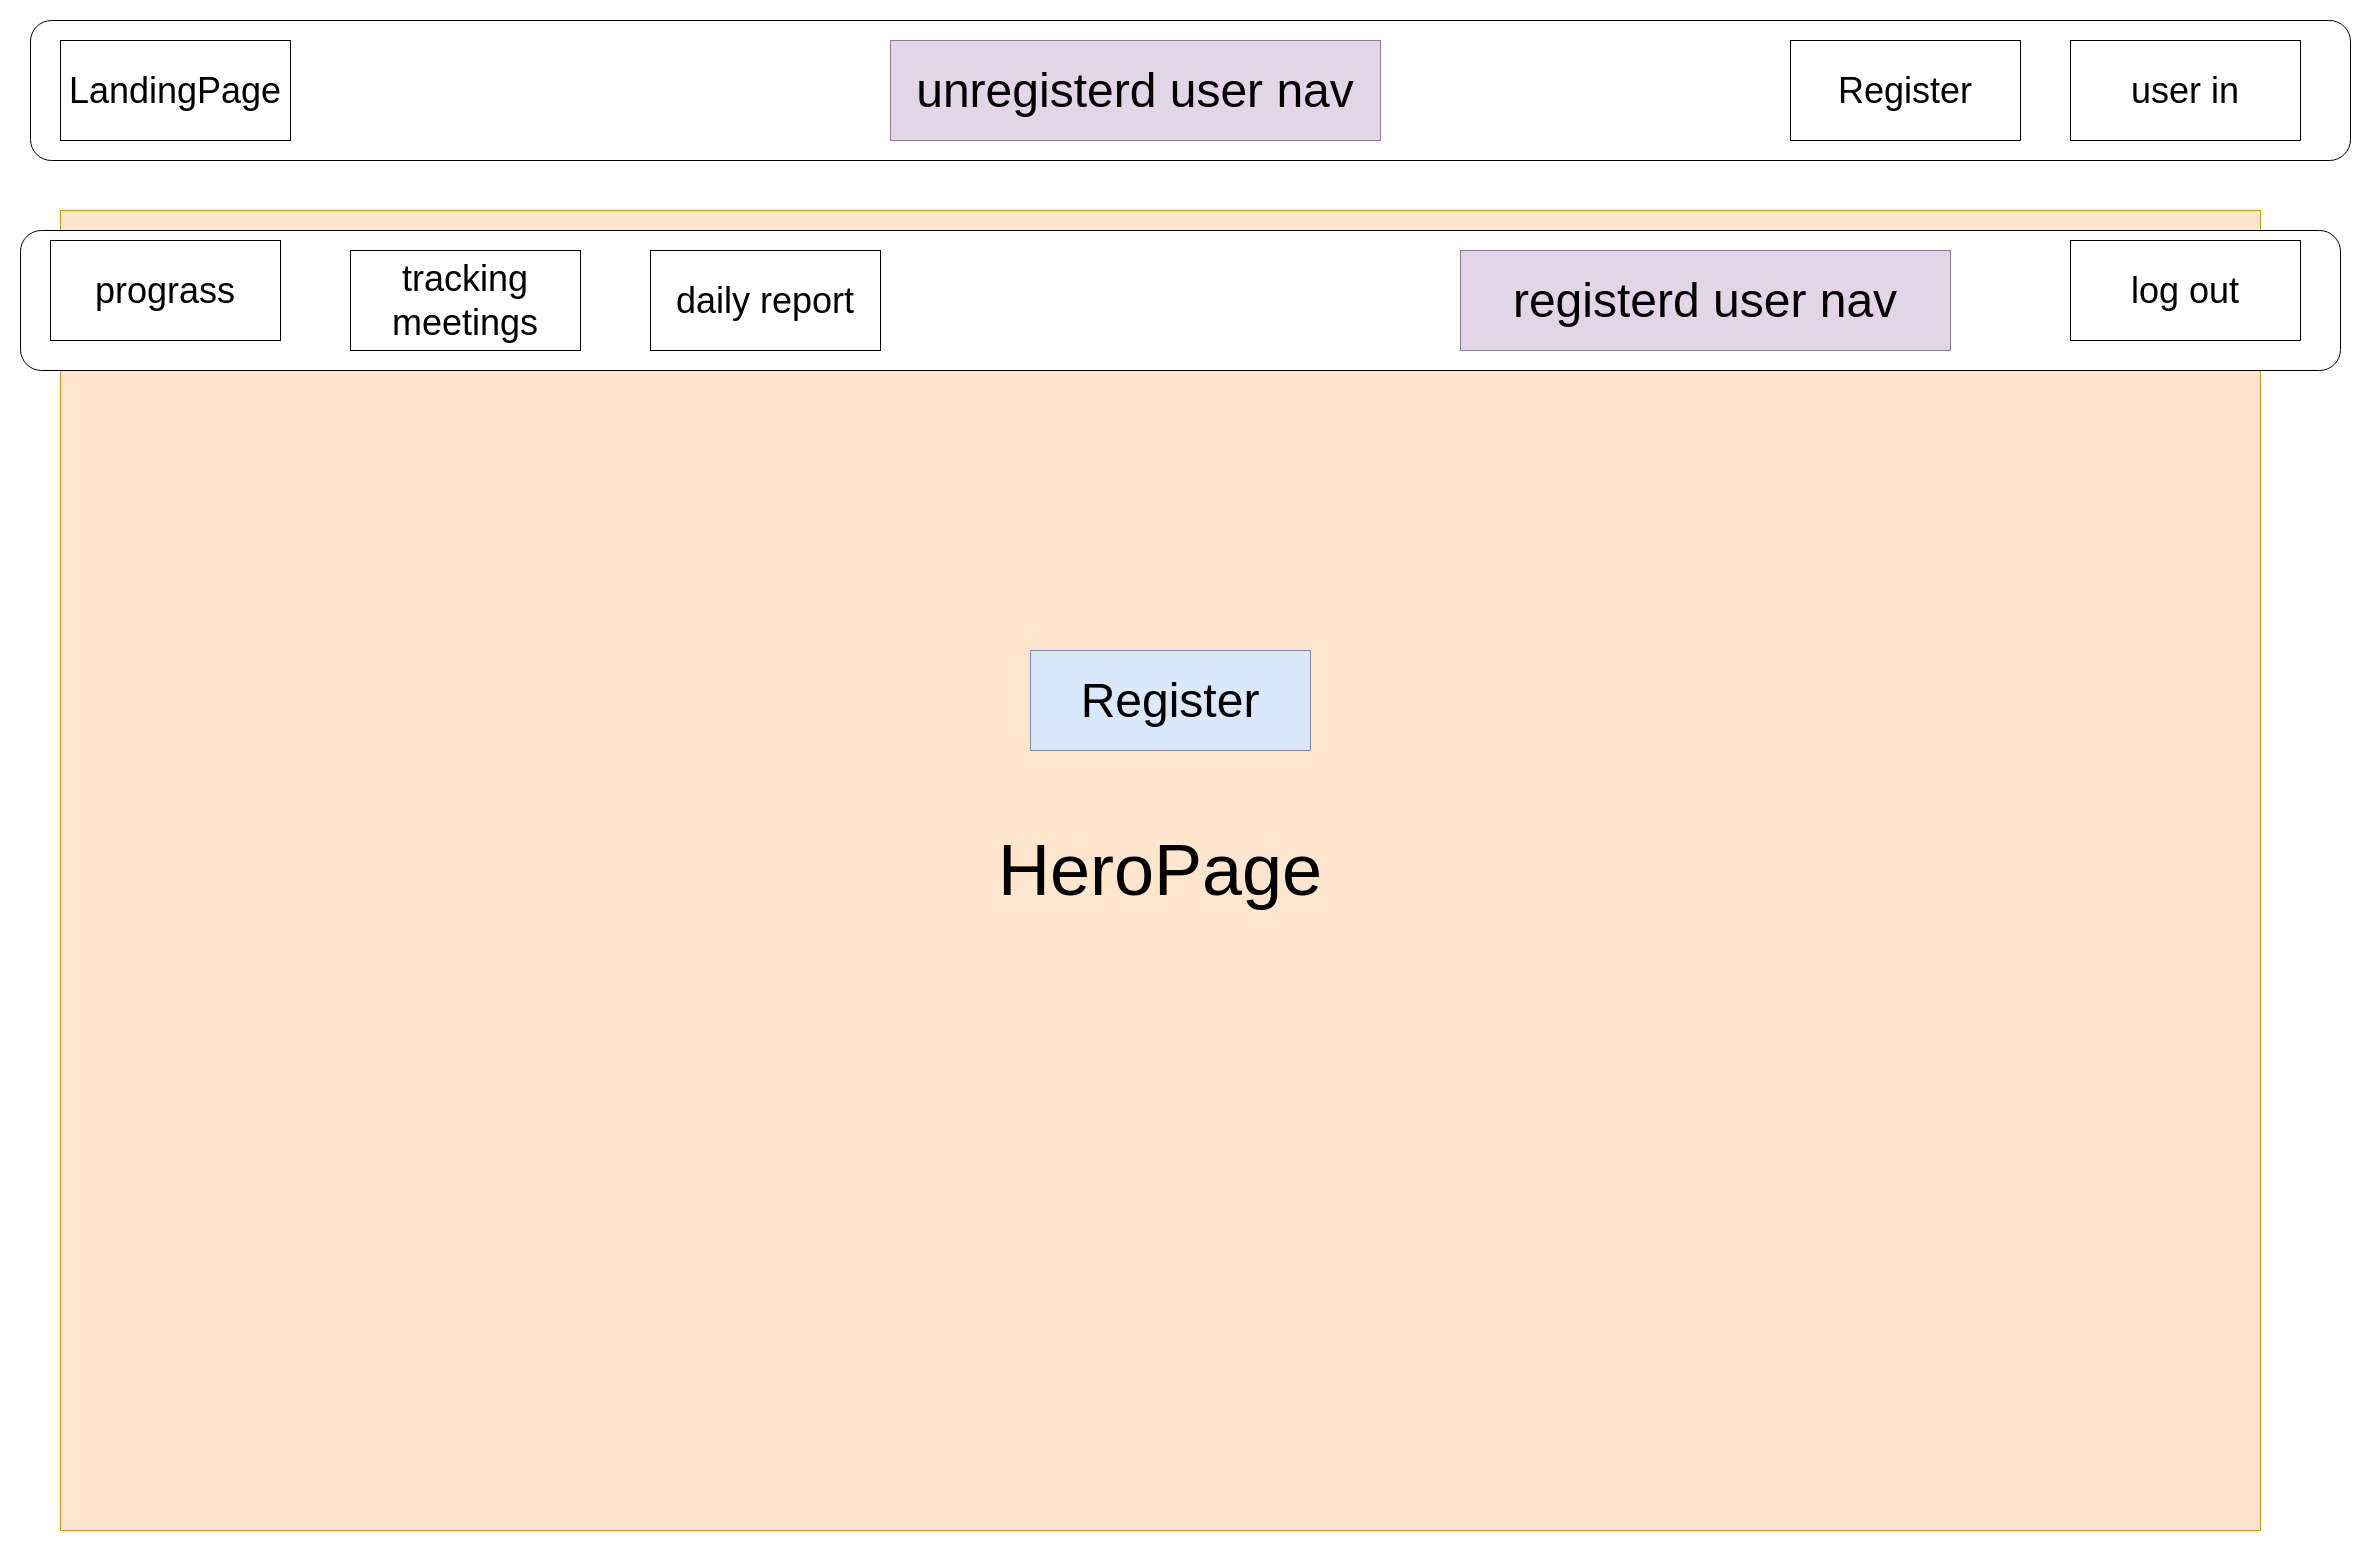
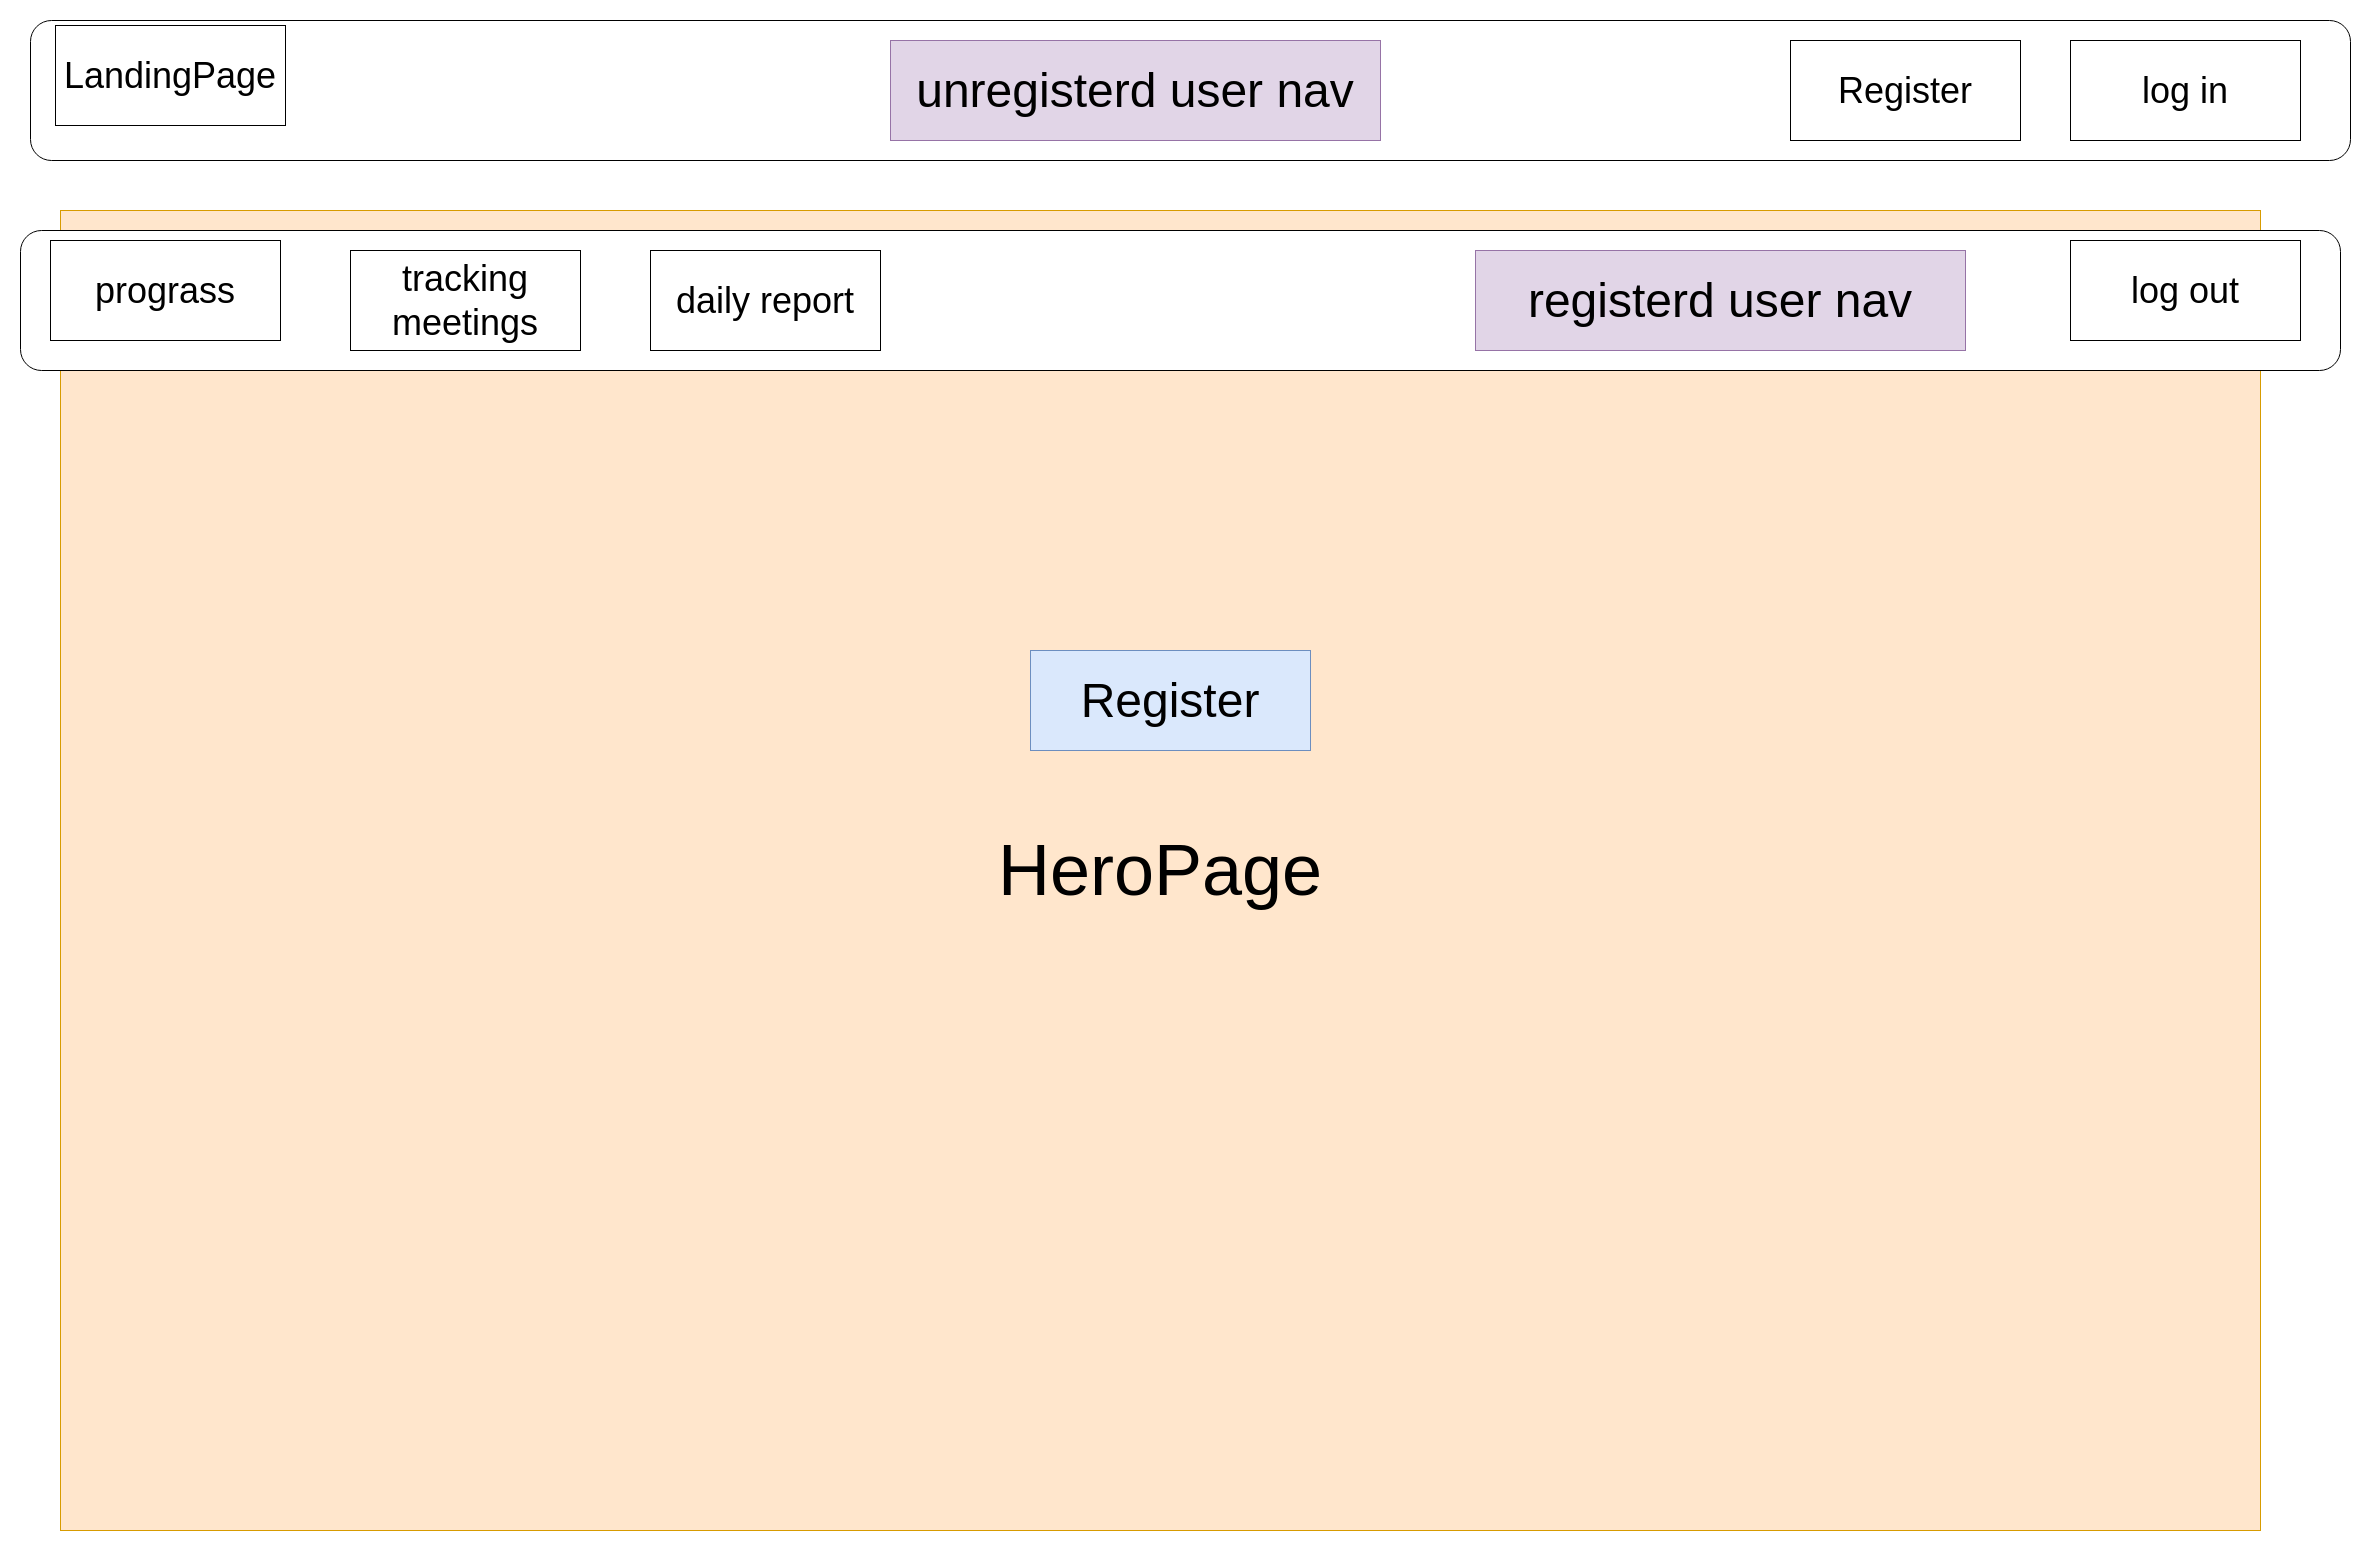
(176, 91) -> (171, 76)
(2186, 91) -> (2186, 91)
(1706, 301) -> (1721, 301)
